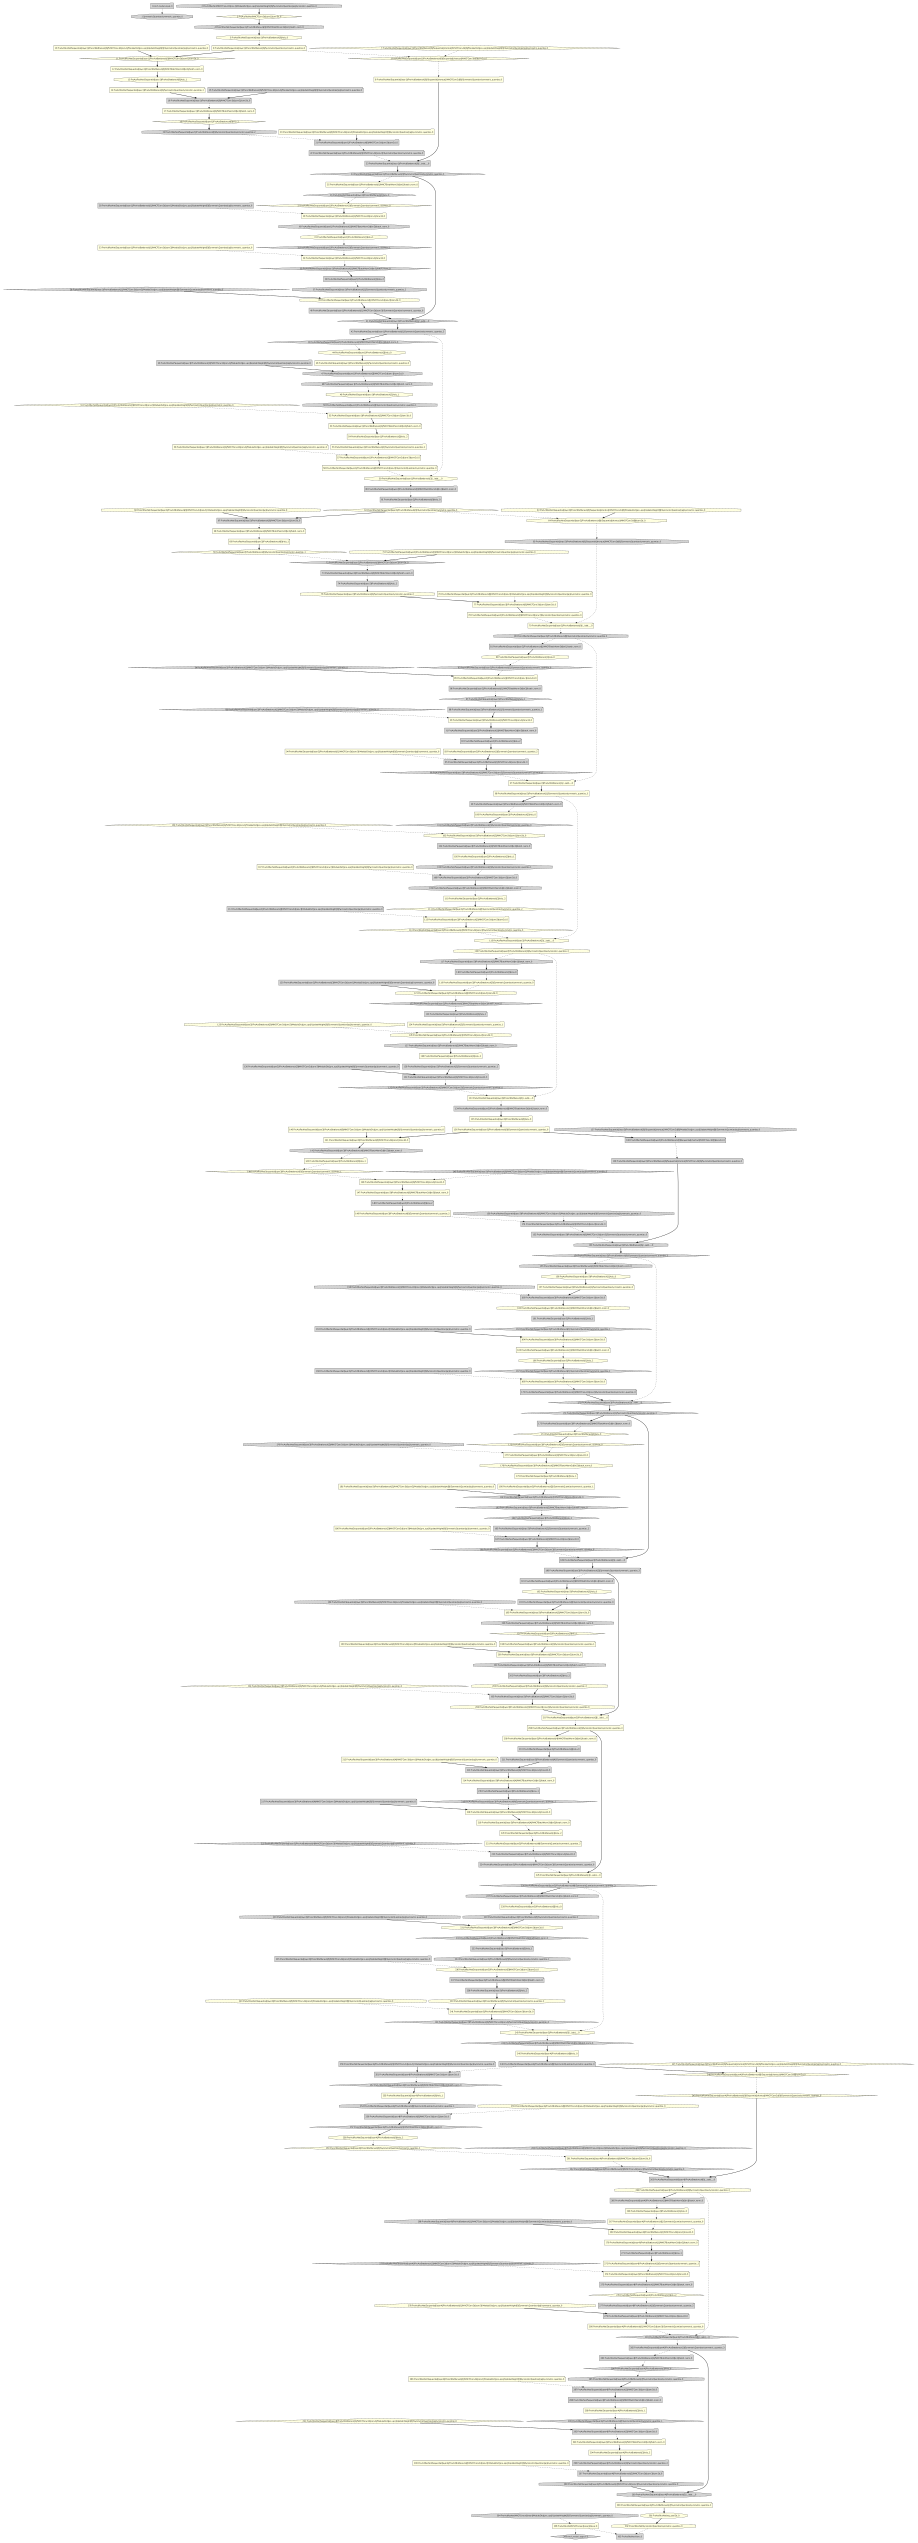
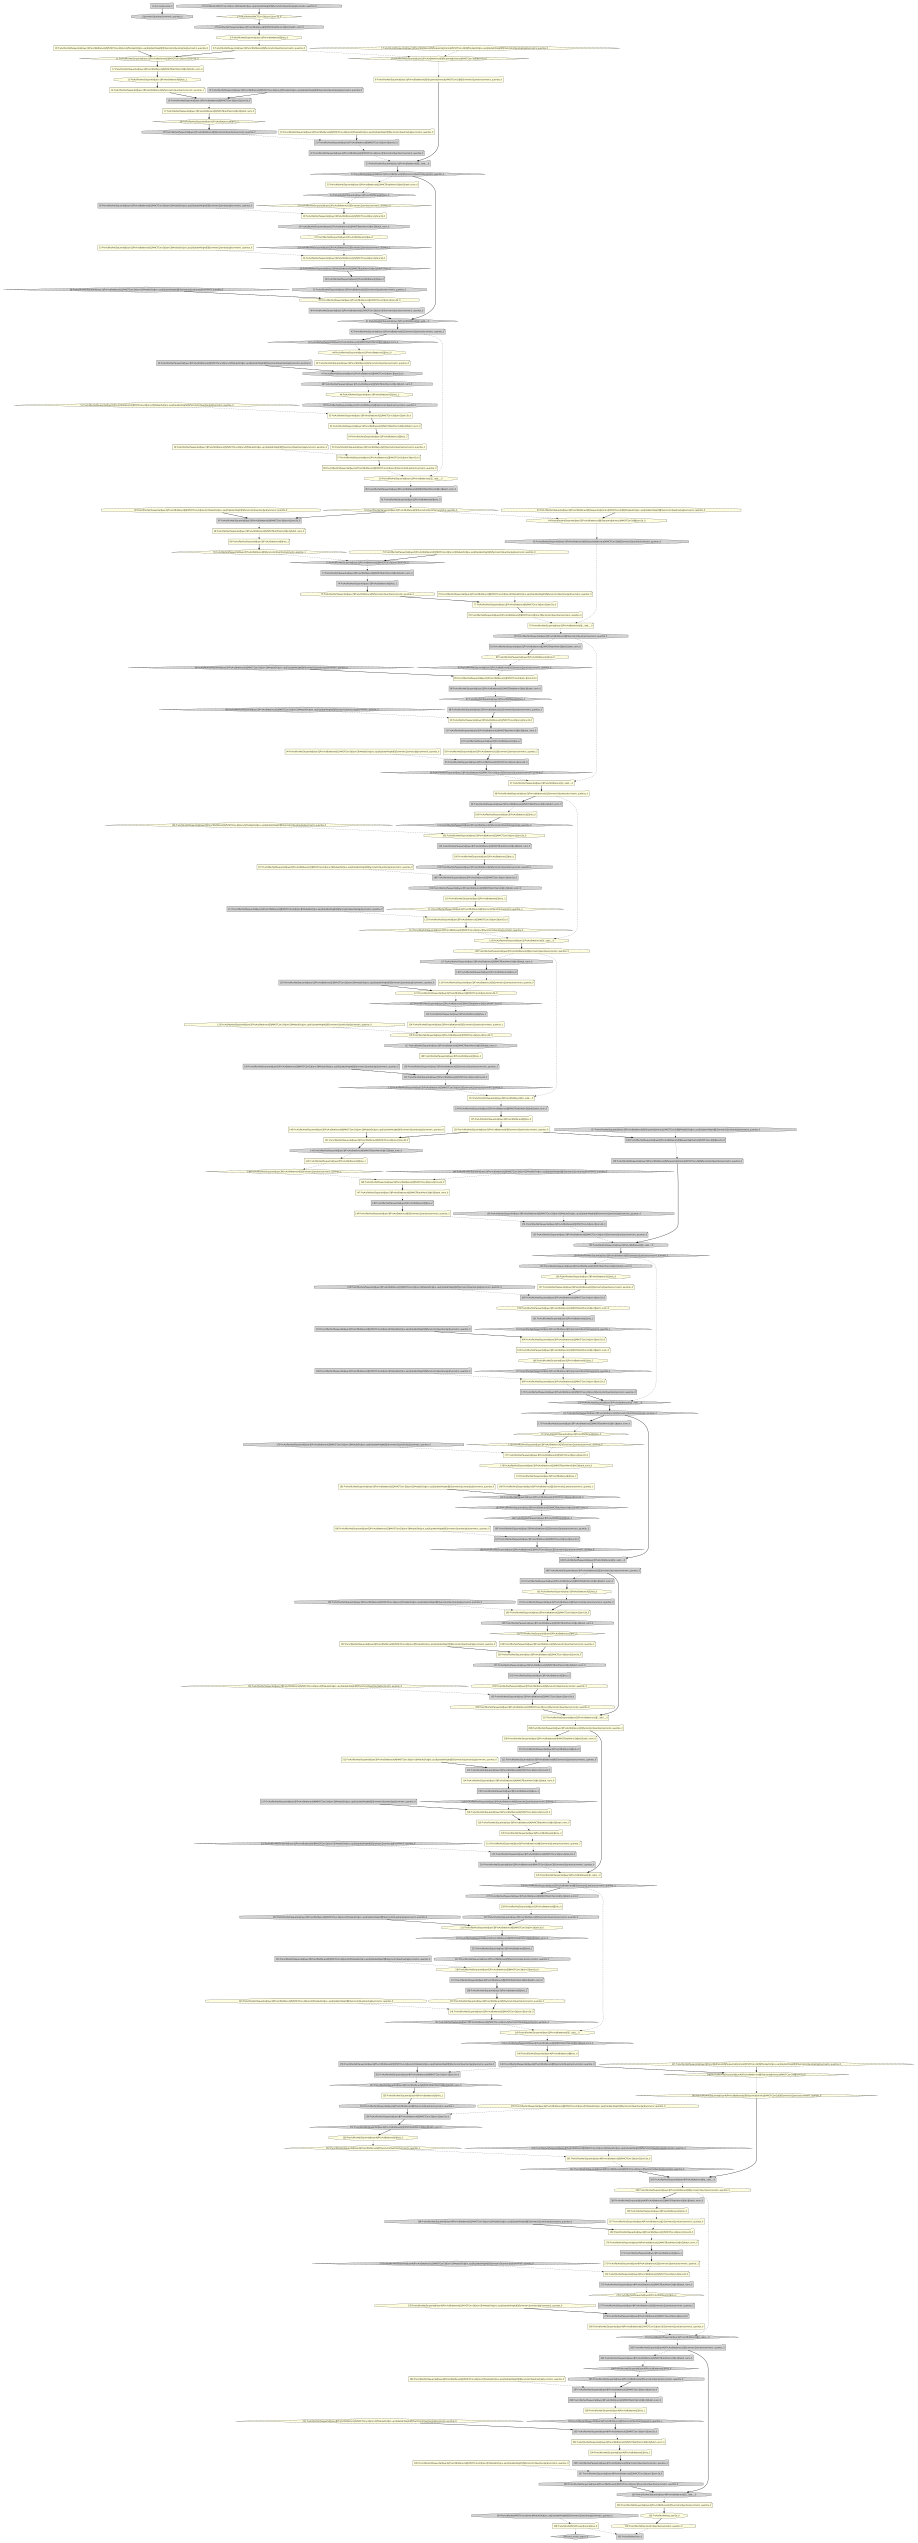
(162, 11) -> (162, 11)
